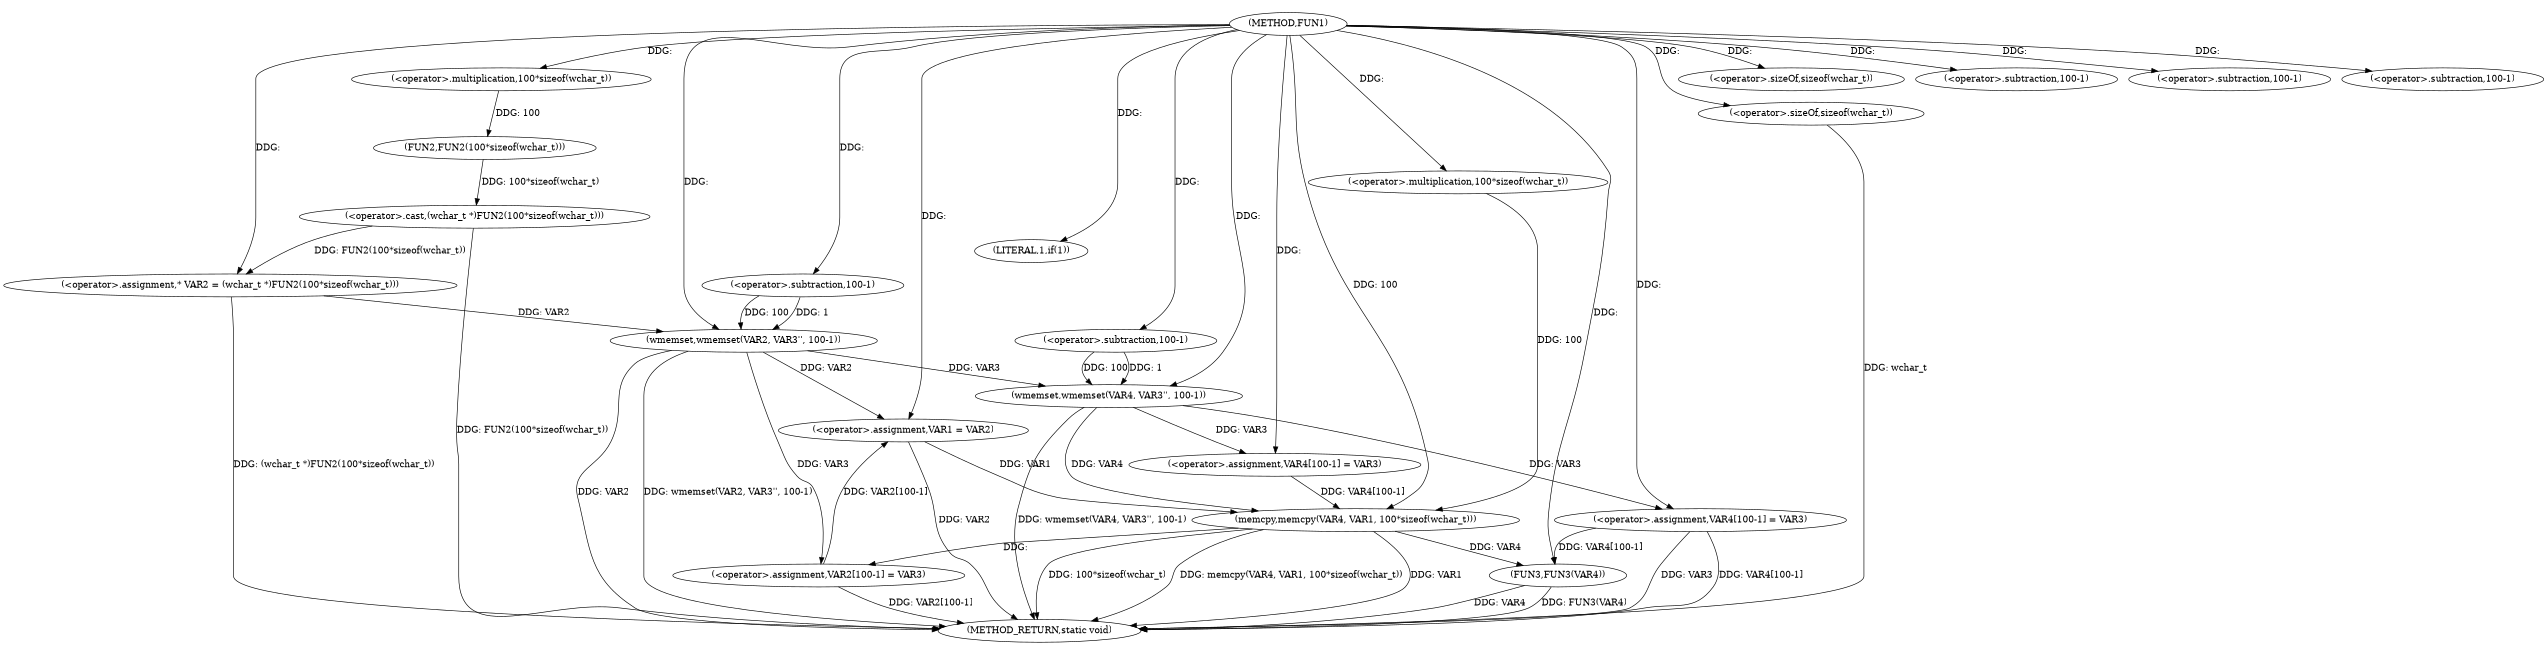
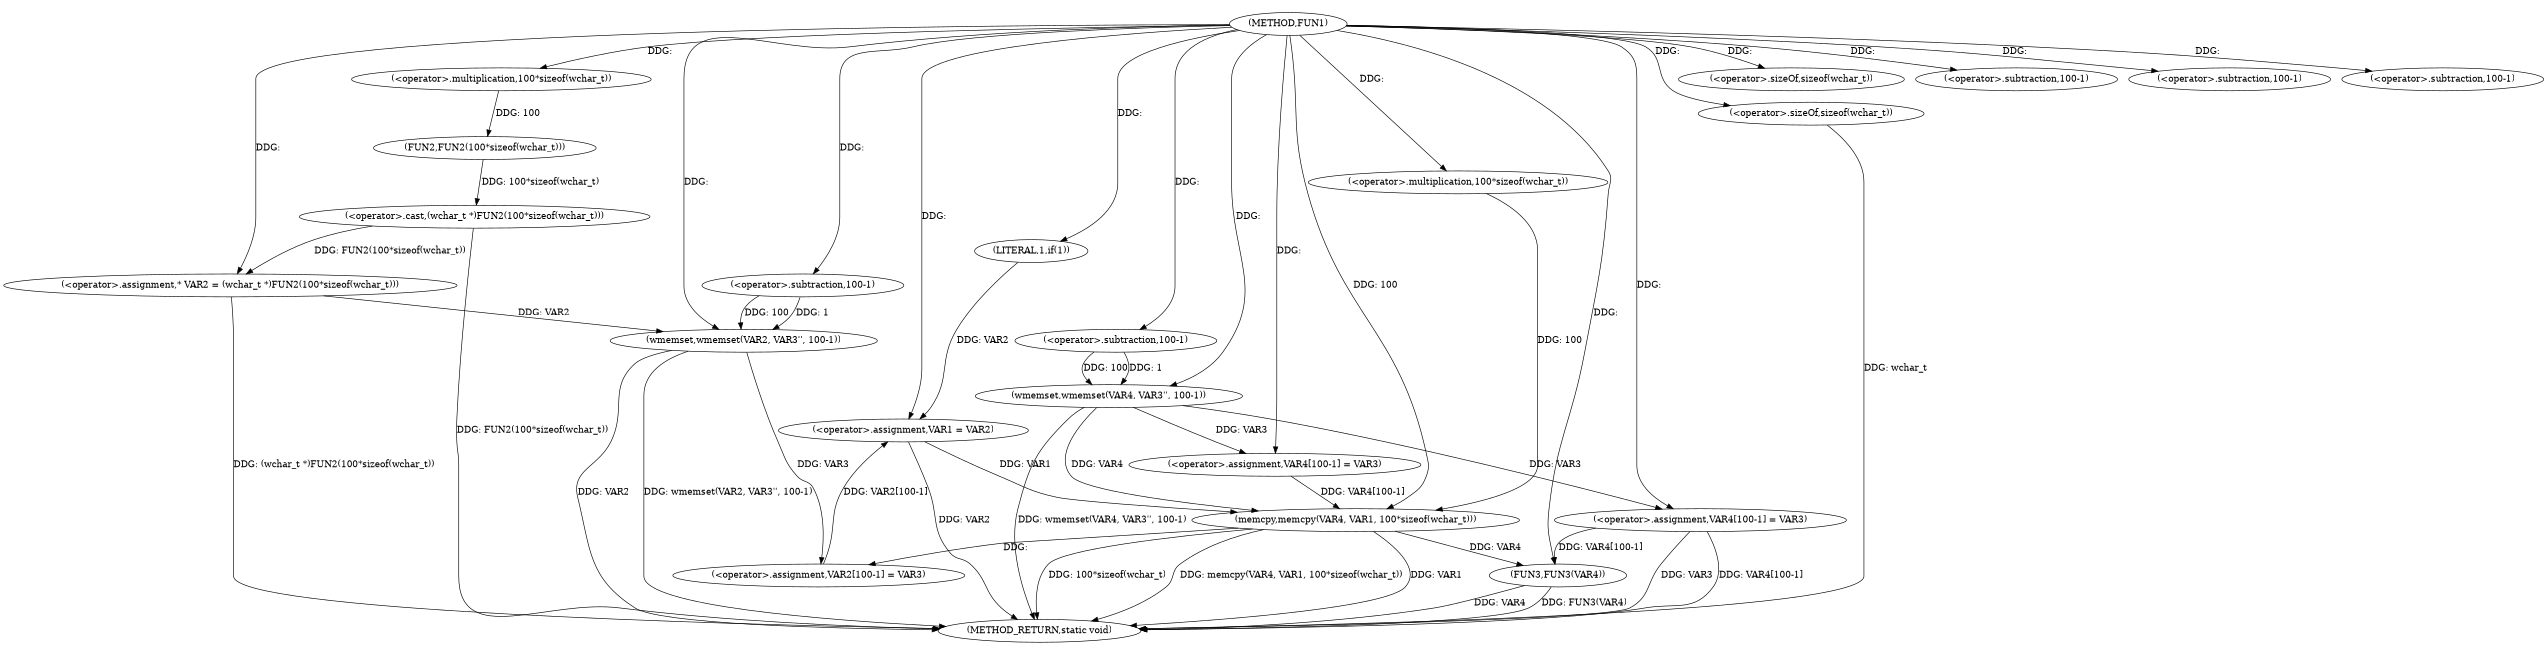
(917, 367) -> none
(821, 384) -> (956, 330)
(896, 610) -> none
